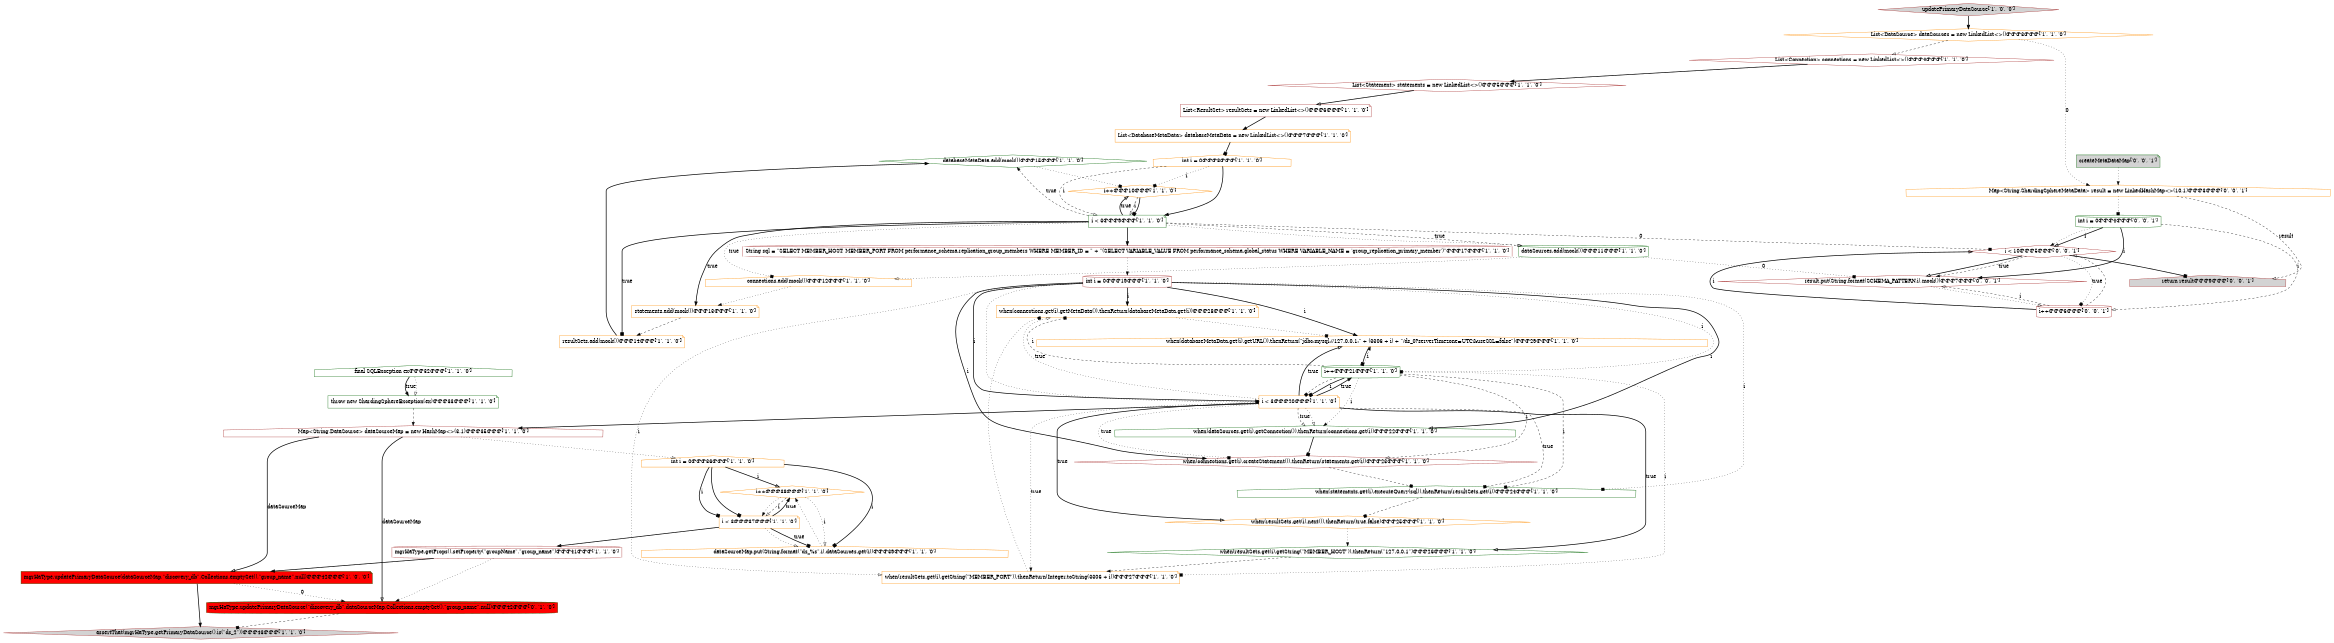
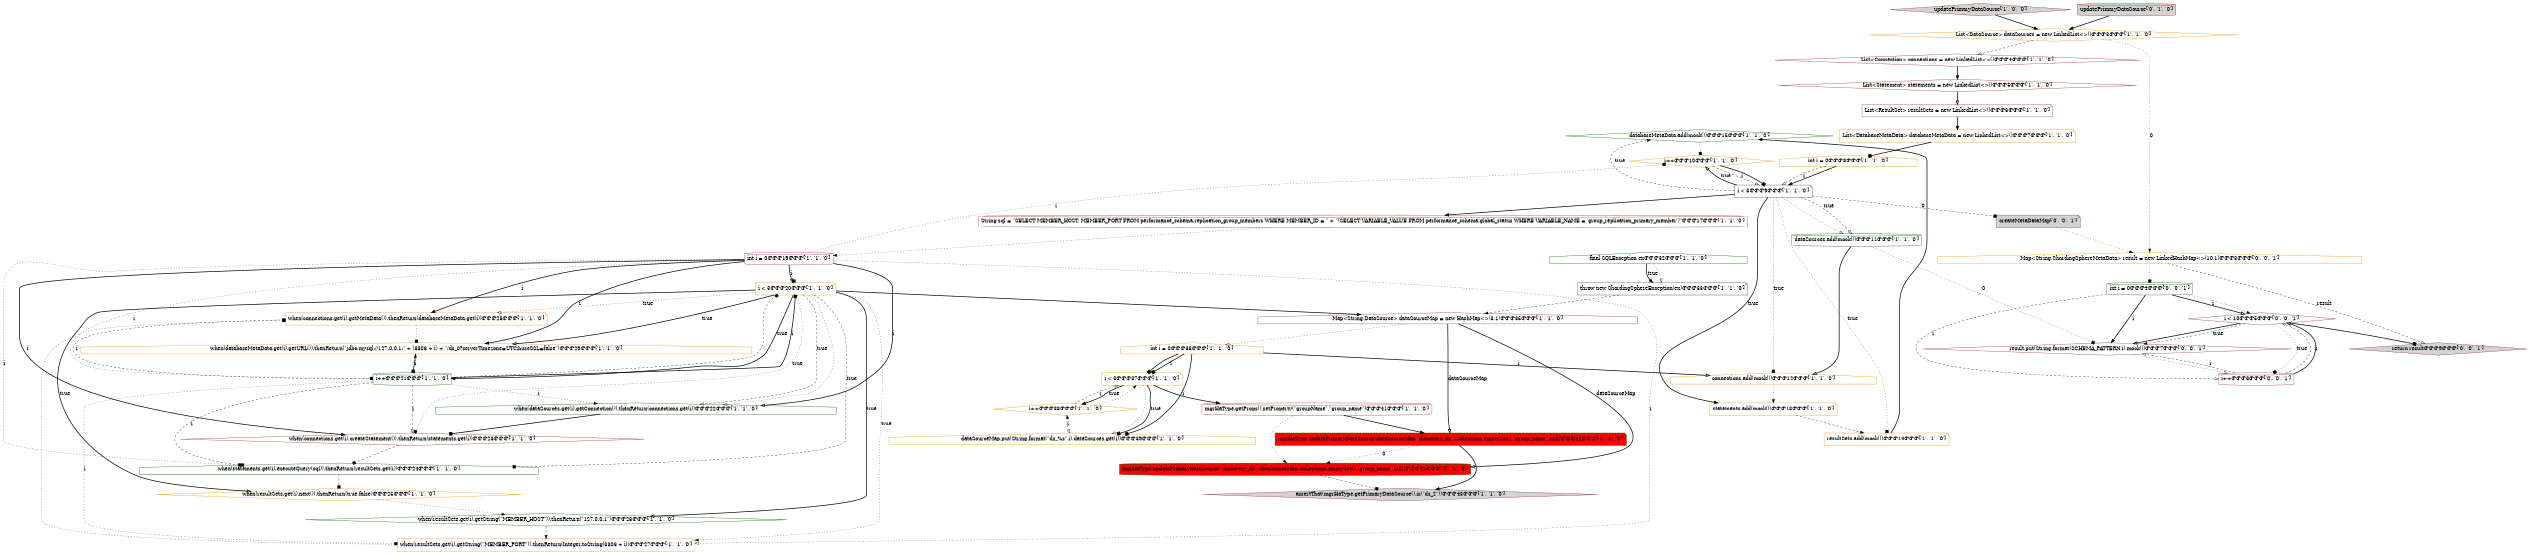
none -> (2127, 10)
(1183, 176) -> (1233, 187)
(759, 231) -> (1834, 306)
(1577, 236) -> (1903, 206)
(1210, 270) -> (1839, 318)
(2208, 282) -> (2438, 349)
(751, 476) -> (1485, 364)
